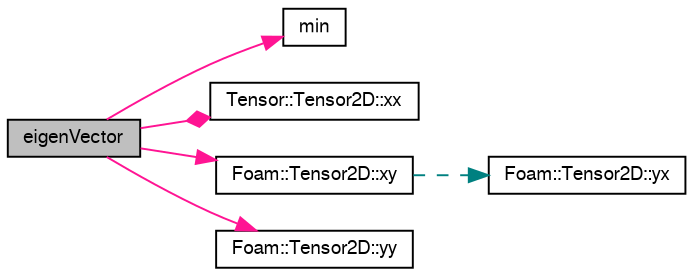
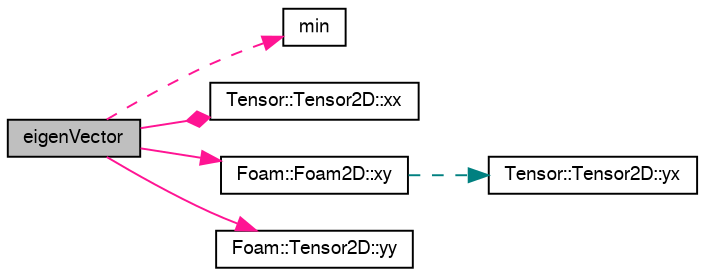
(183, 77) -> (183, 77)
(314, 175) -> (314, 175)
(587, 175) -> (593, 175)
